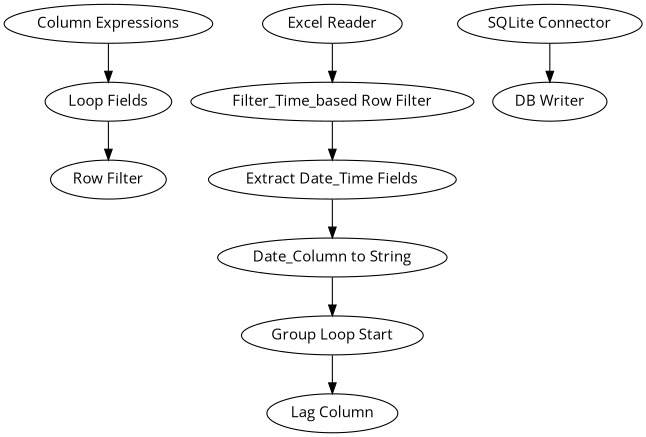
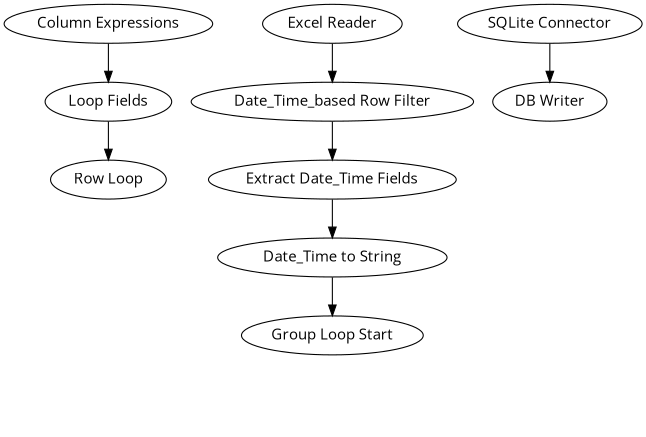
(332, 102) -> (332, 102)
(108, 180) -> (108, 180)
(332, 258) -> (332, 258)
(332, 413) -> none
